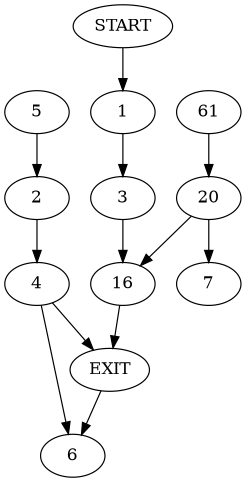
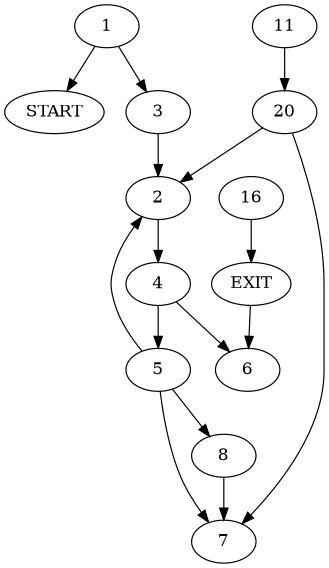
(123, 63) -> (84, 63)
(209, 112) -> (285, 26)
(123, 235) -> (158, 149)
(170, 237) -> (227, 152)
(69, 322) -> (158, 321)
none -> (173, 455)
none -> (224, 456)
